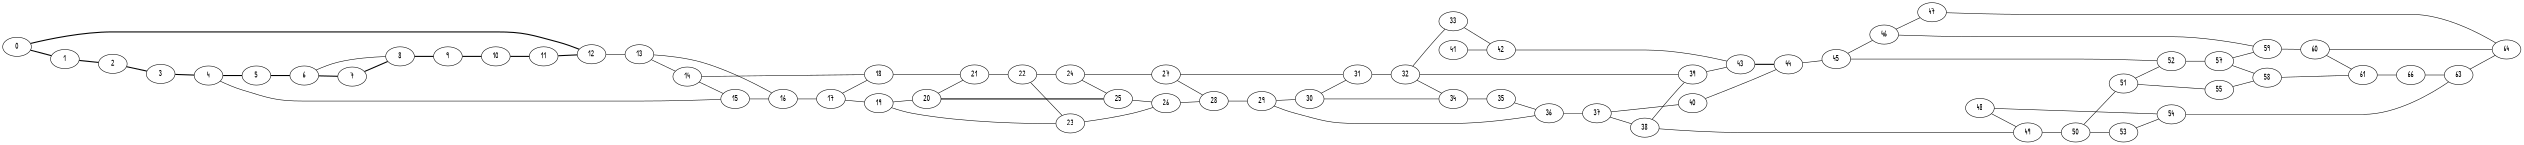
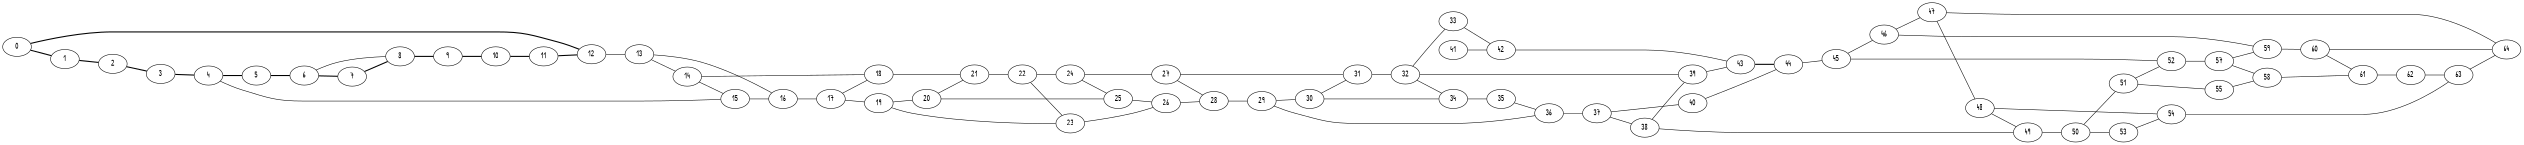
none -> (1958, 64)
(2411, 75) -> (2411, 75)
(1022, 99) -> (1022, 99)
